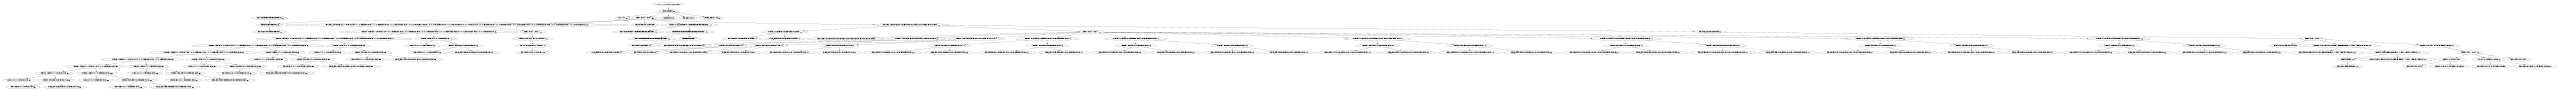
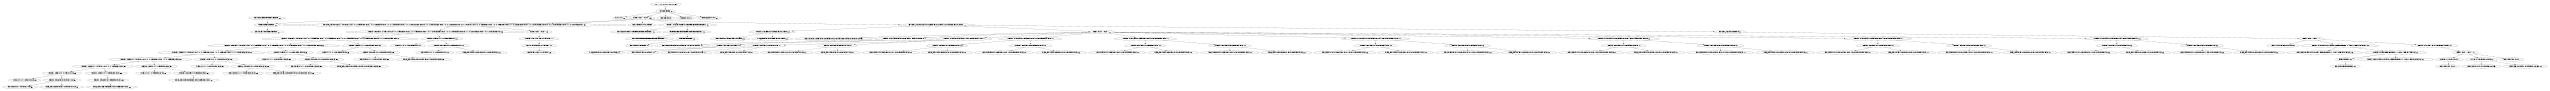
(2449, 66) -> none
(96, 80) -> none
(184, 80) -> none
(128, 87) -> none
